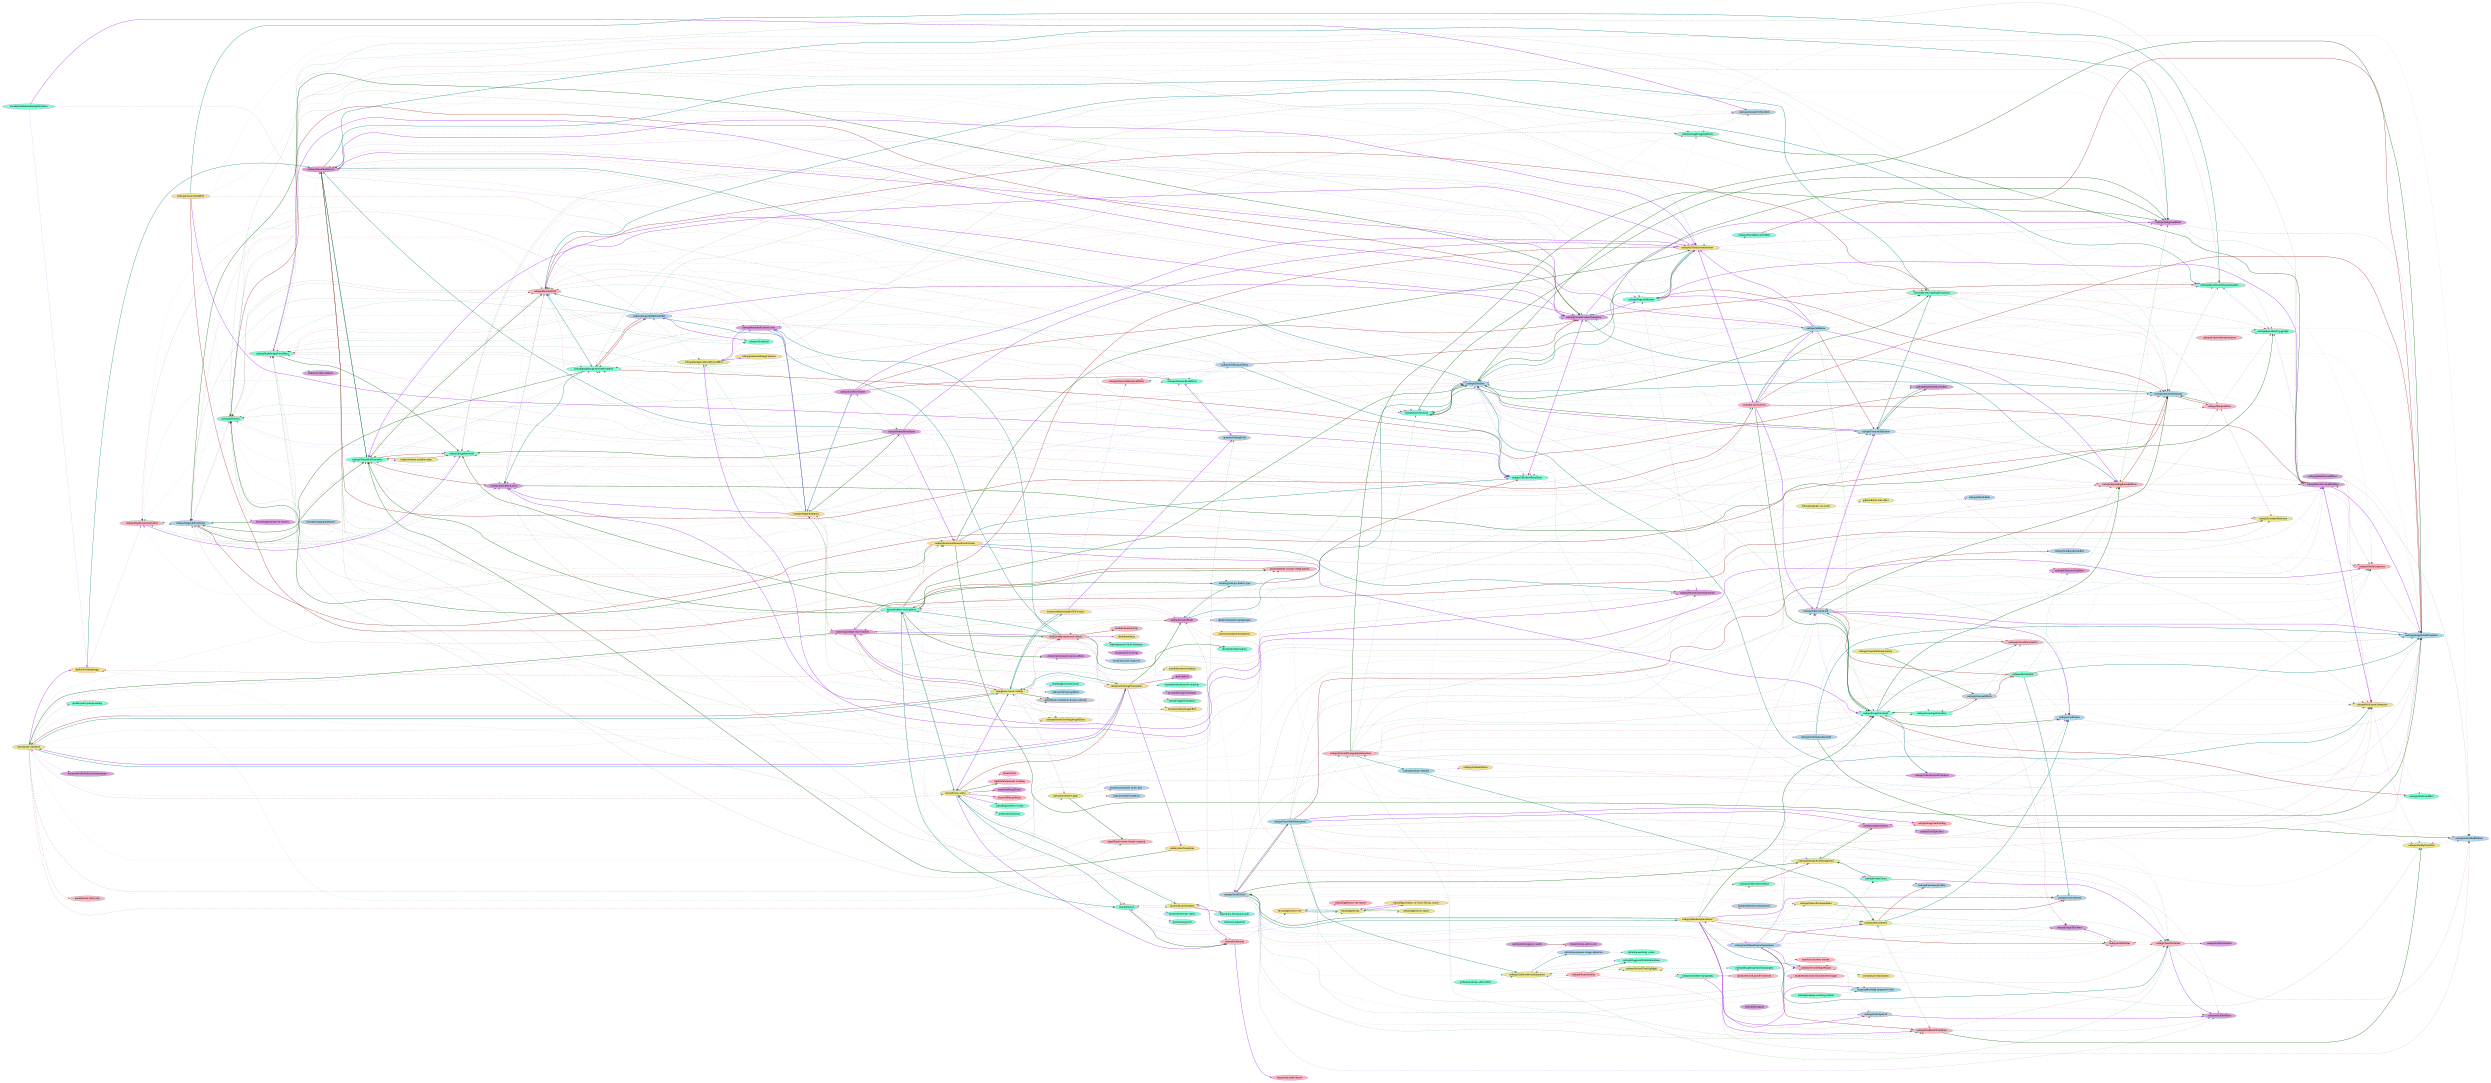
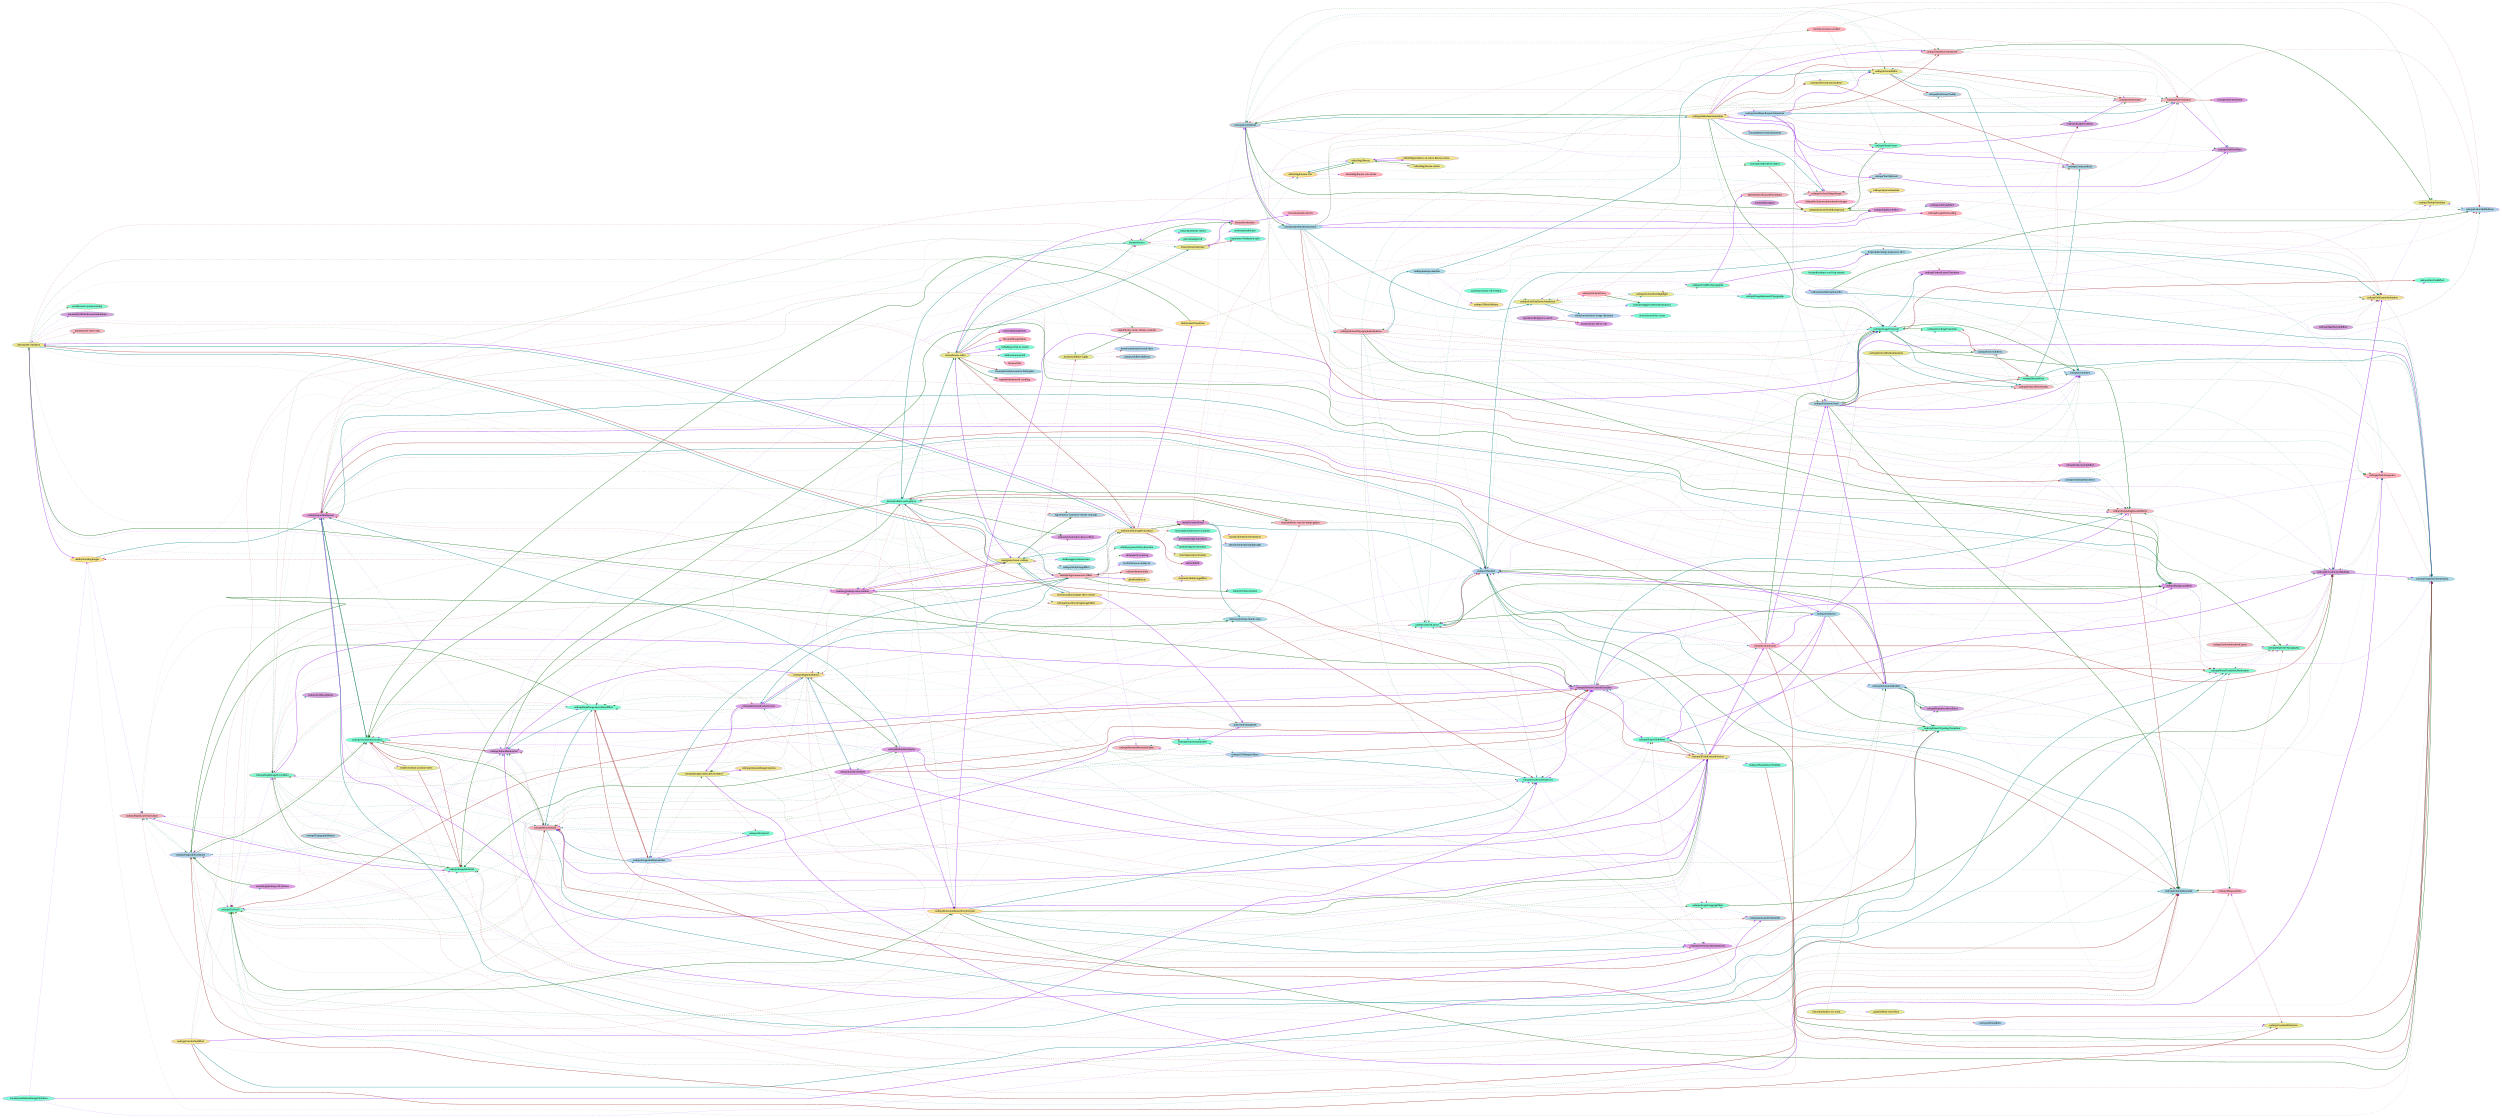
none -> (1015, 372)
(1451, 864) -> (1383, 129)
